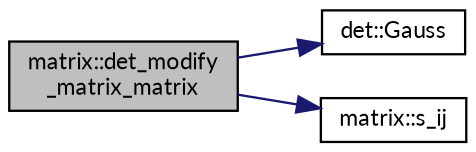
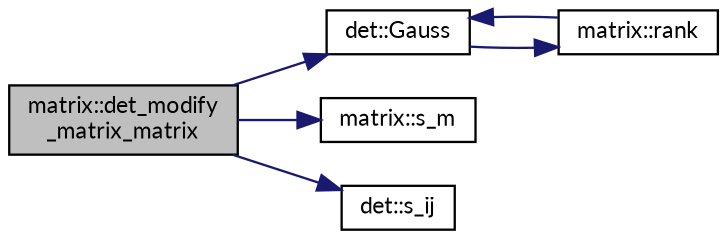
none -> (638, 32)
(394, 120) -> (398, 208)
none -> (398, 120)
